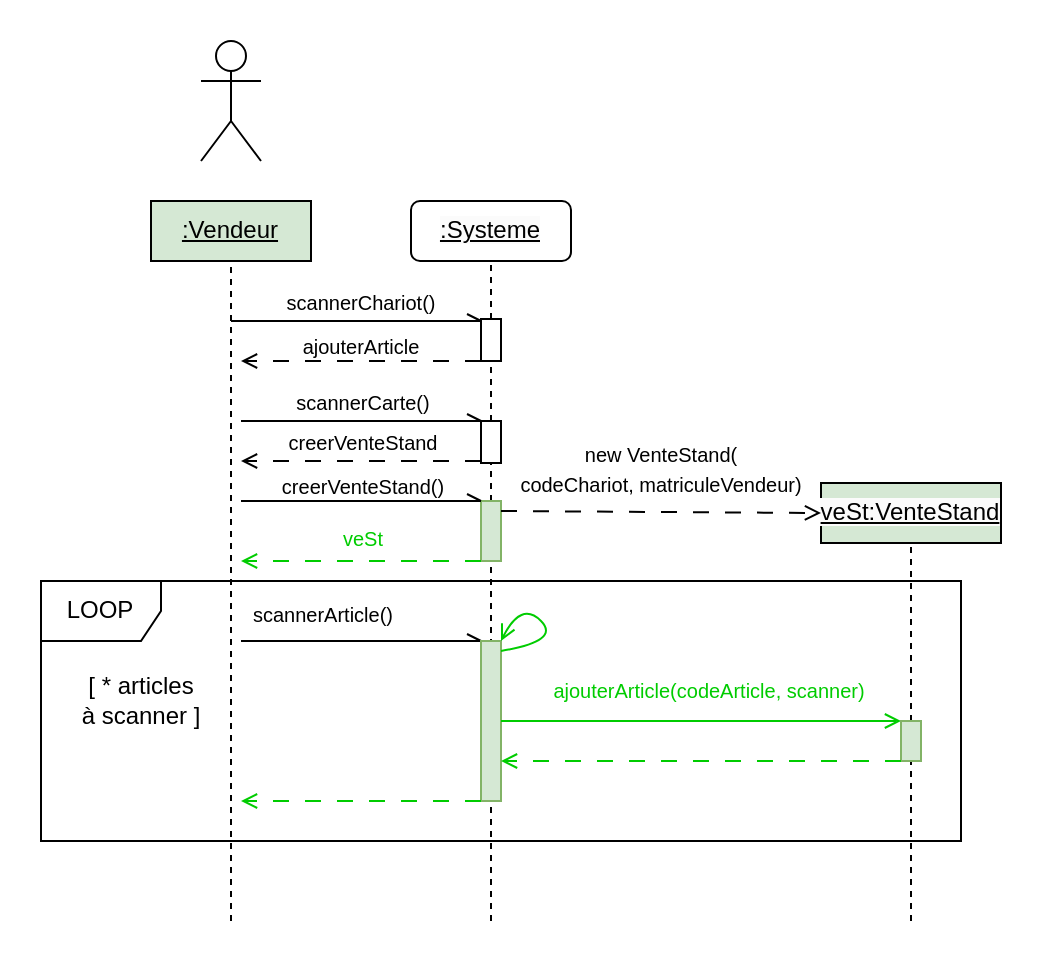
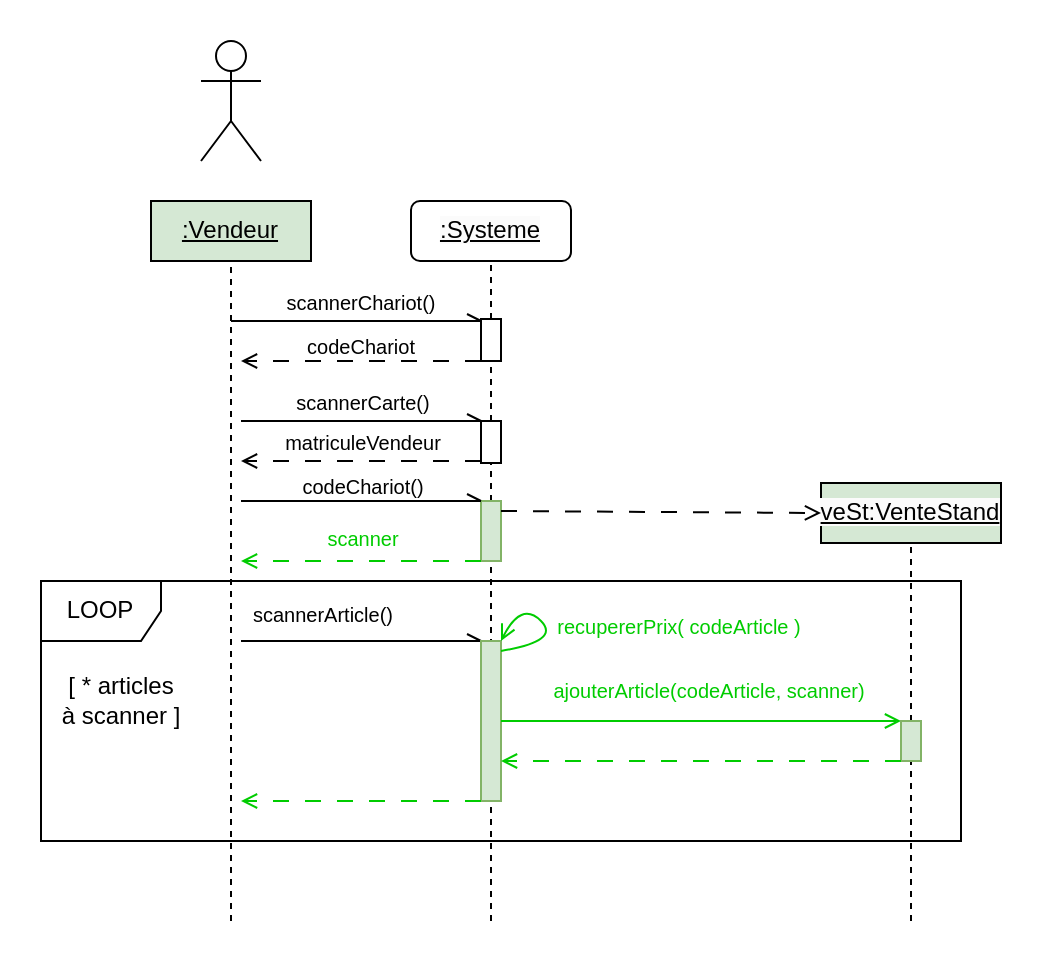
(362, 347) -> (362, 347)
(364, 443) -> (364, 443)
(661, 469) -> none
(364, 487) -> (364, 487)
(364, 539) -> (364, 539)
none -> (679, 627)
(141, 701) -> (121, 701)
